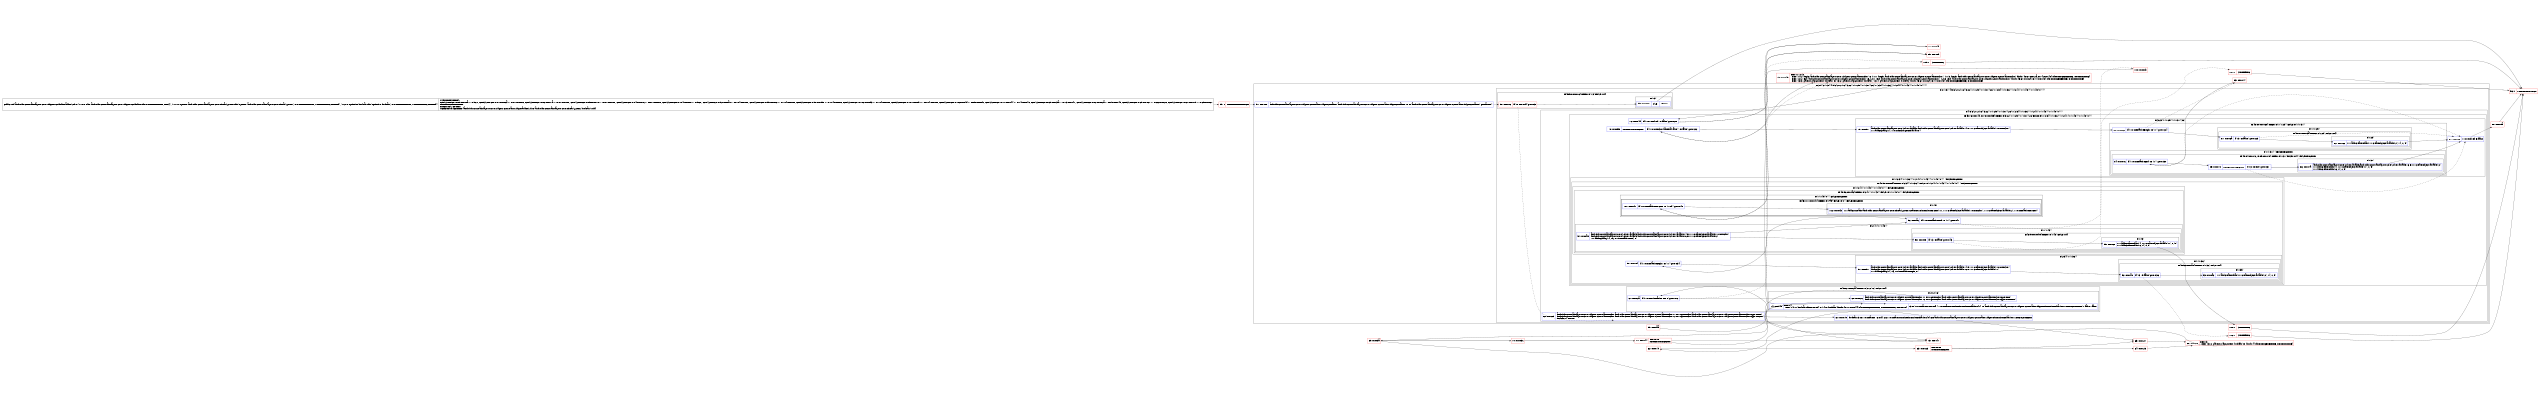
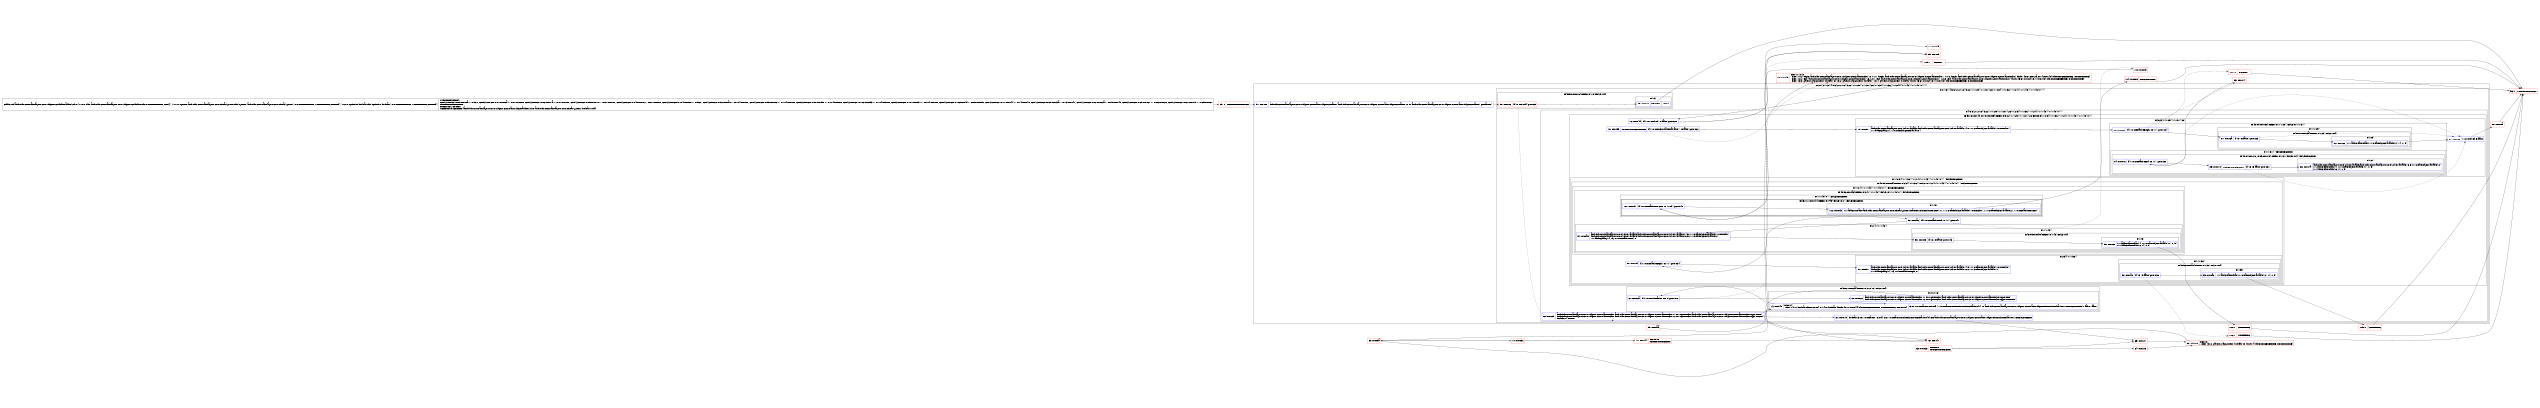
(1938, 62) -> (1938, 62)
(2244, 72) -> (2244, 72)
none -> (2140, 79)
(1655, 104) -> (1656, 104)
(1767, 113) -> none
(1633, 129) -> (1634, 129)
(2428, 153) -> none
(2258, 167) -> (2258, 167)
(2101, 223) -> (2185, 91)
(1818, 228) -> (1807, 227)
(2065, 273) -> none
(1788, 305) -> (1789, 305)
none -> (2370, 327)
(1766, 334) -> (1766, 311)
(1653, 349) -> none
(1940, 350) -> (1940, 350)
